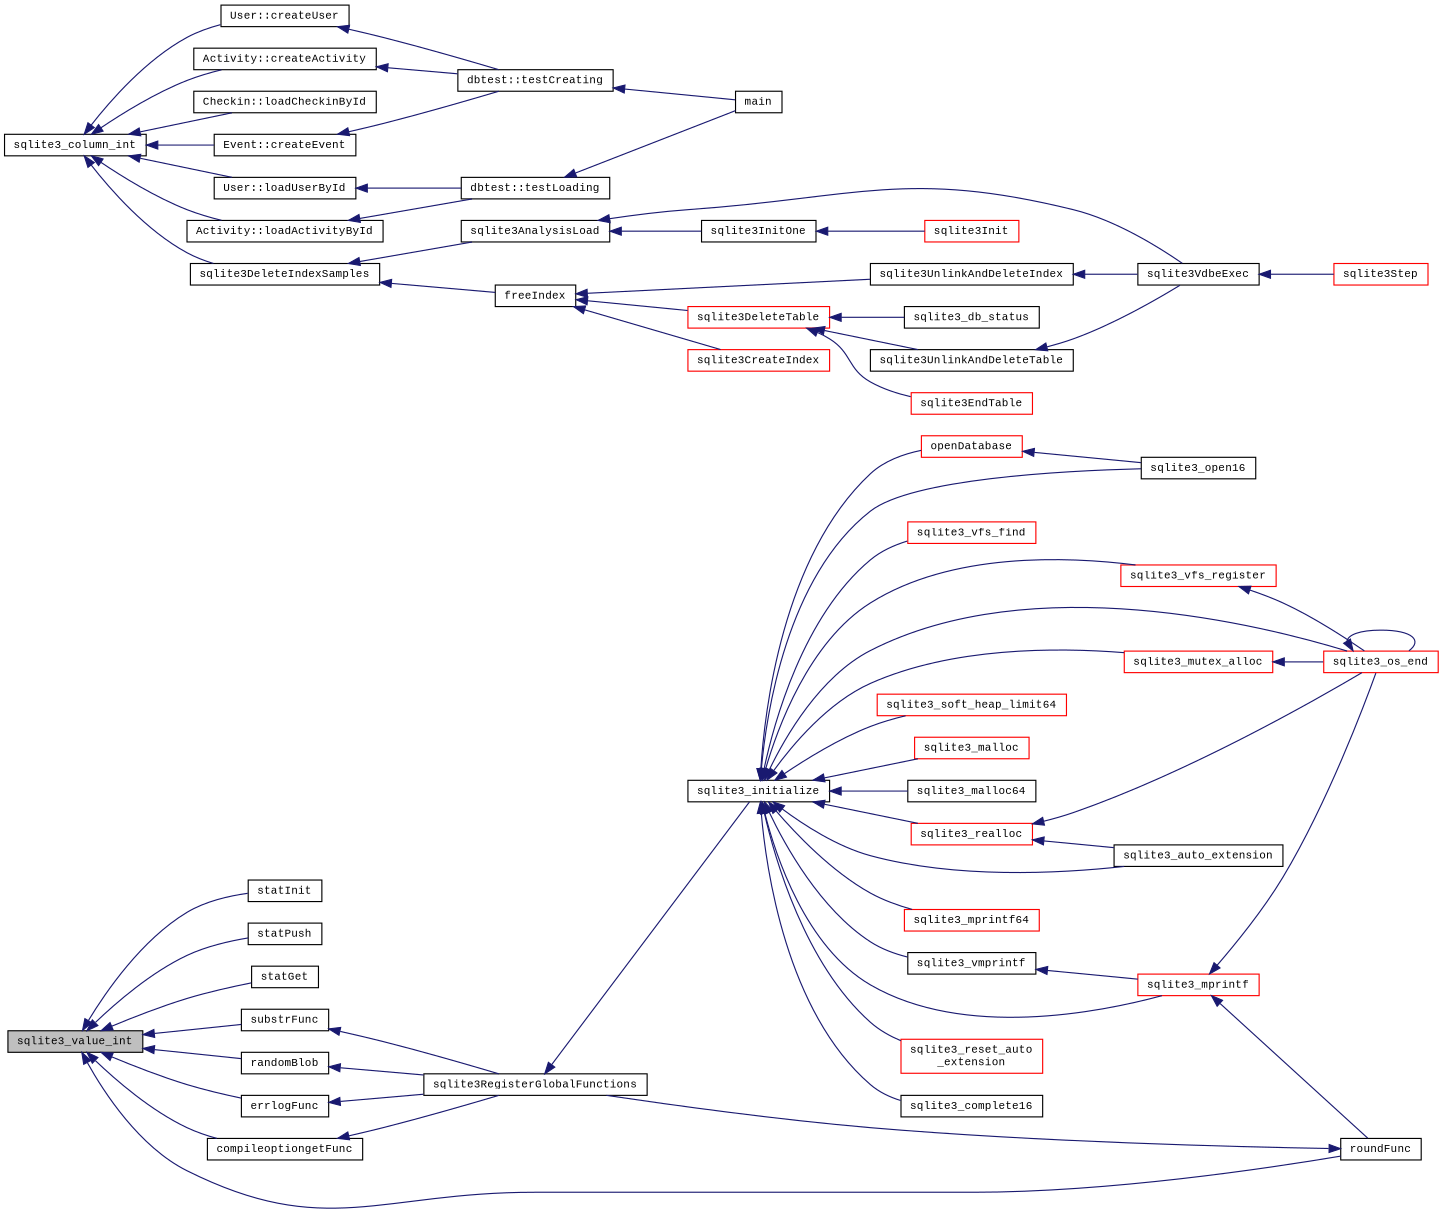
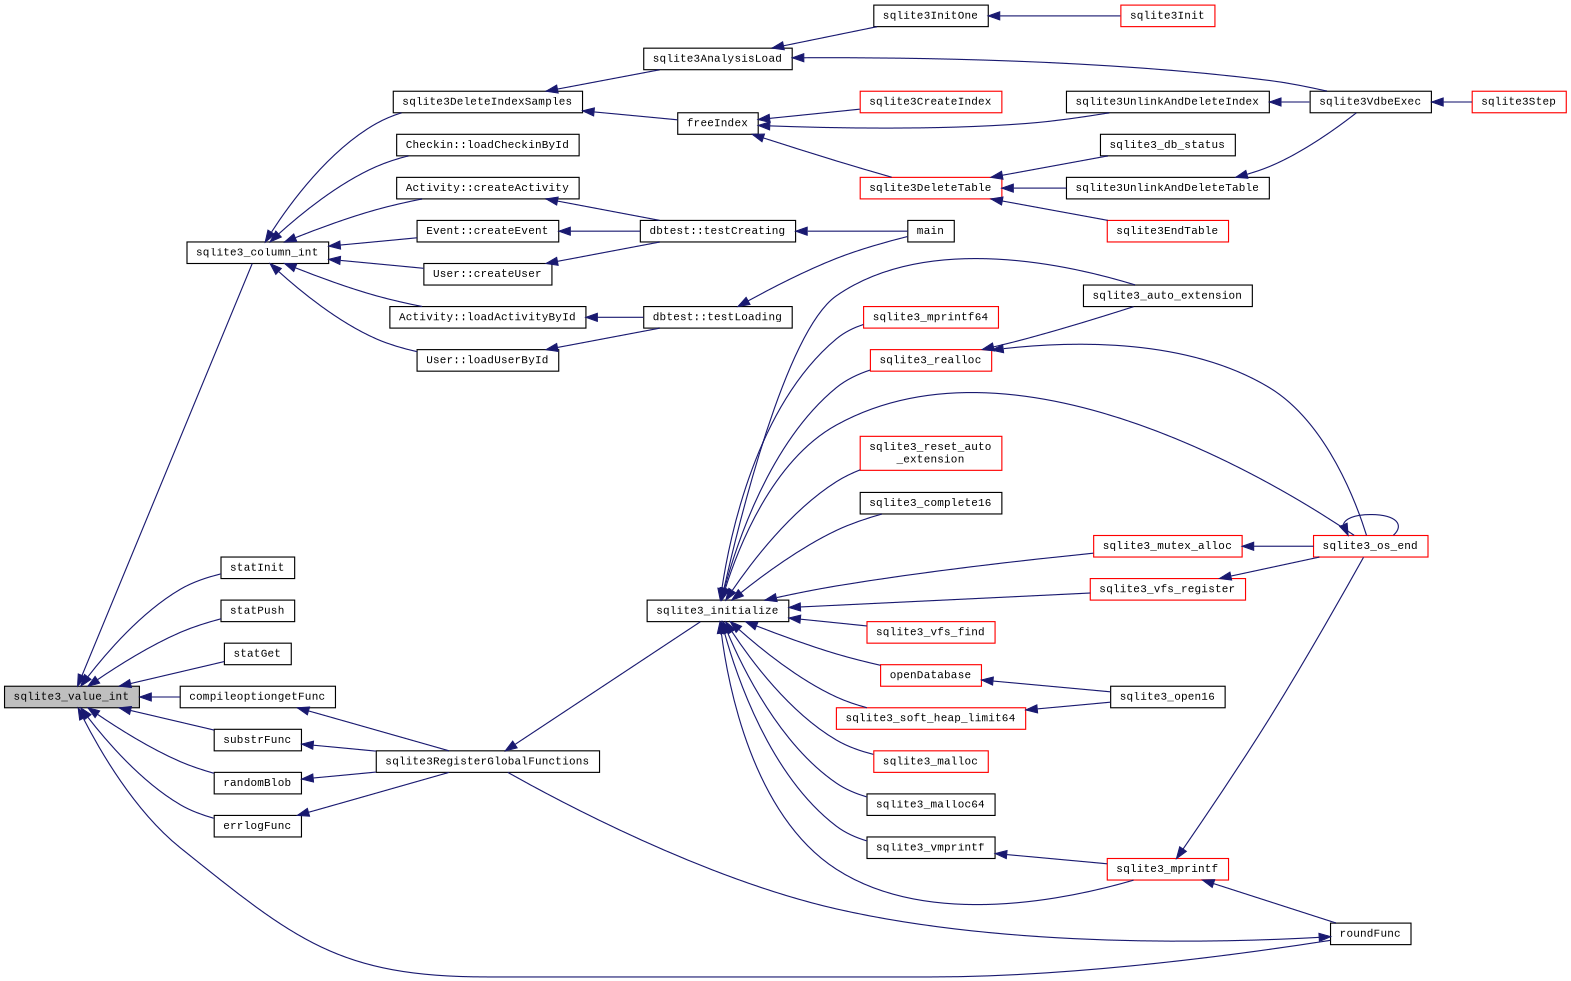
none -> (167, 470)
(867, 515) -> (1074, 706)
